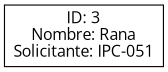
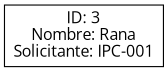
(84, 52) -> (84, 52)
